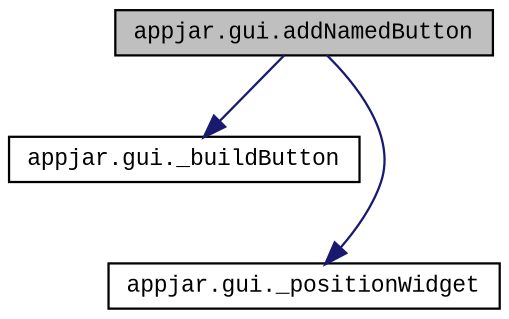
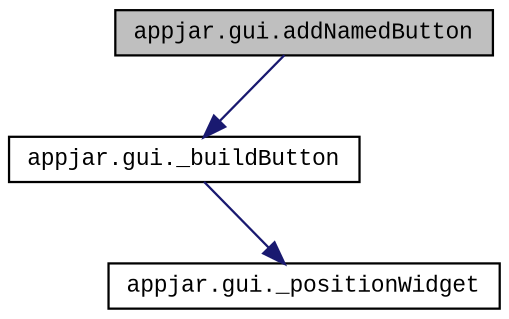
(383, 149) -> (236, 215)
